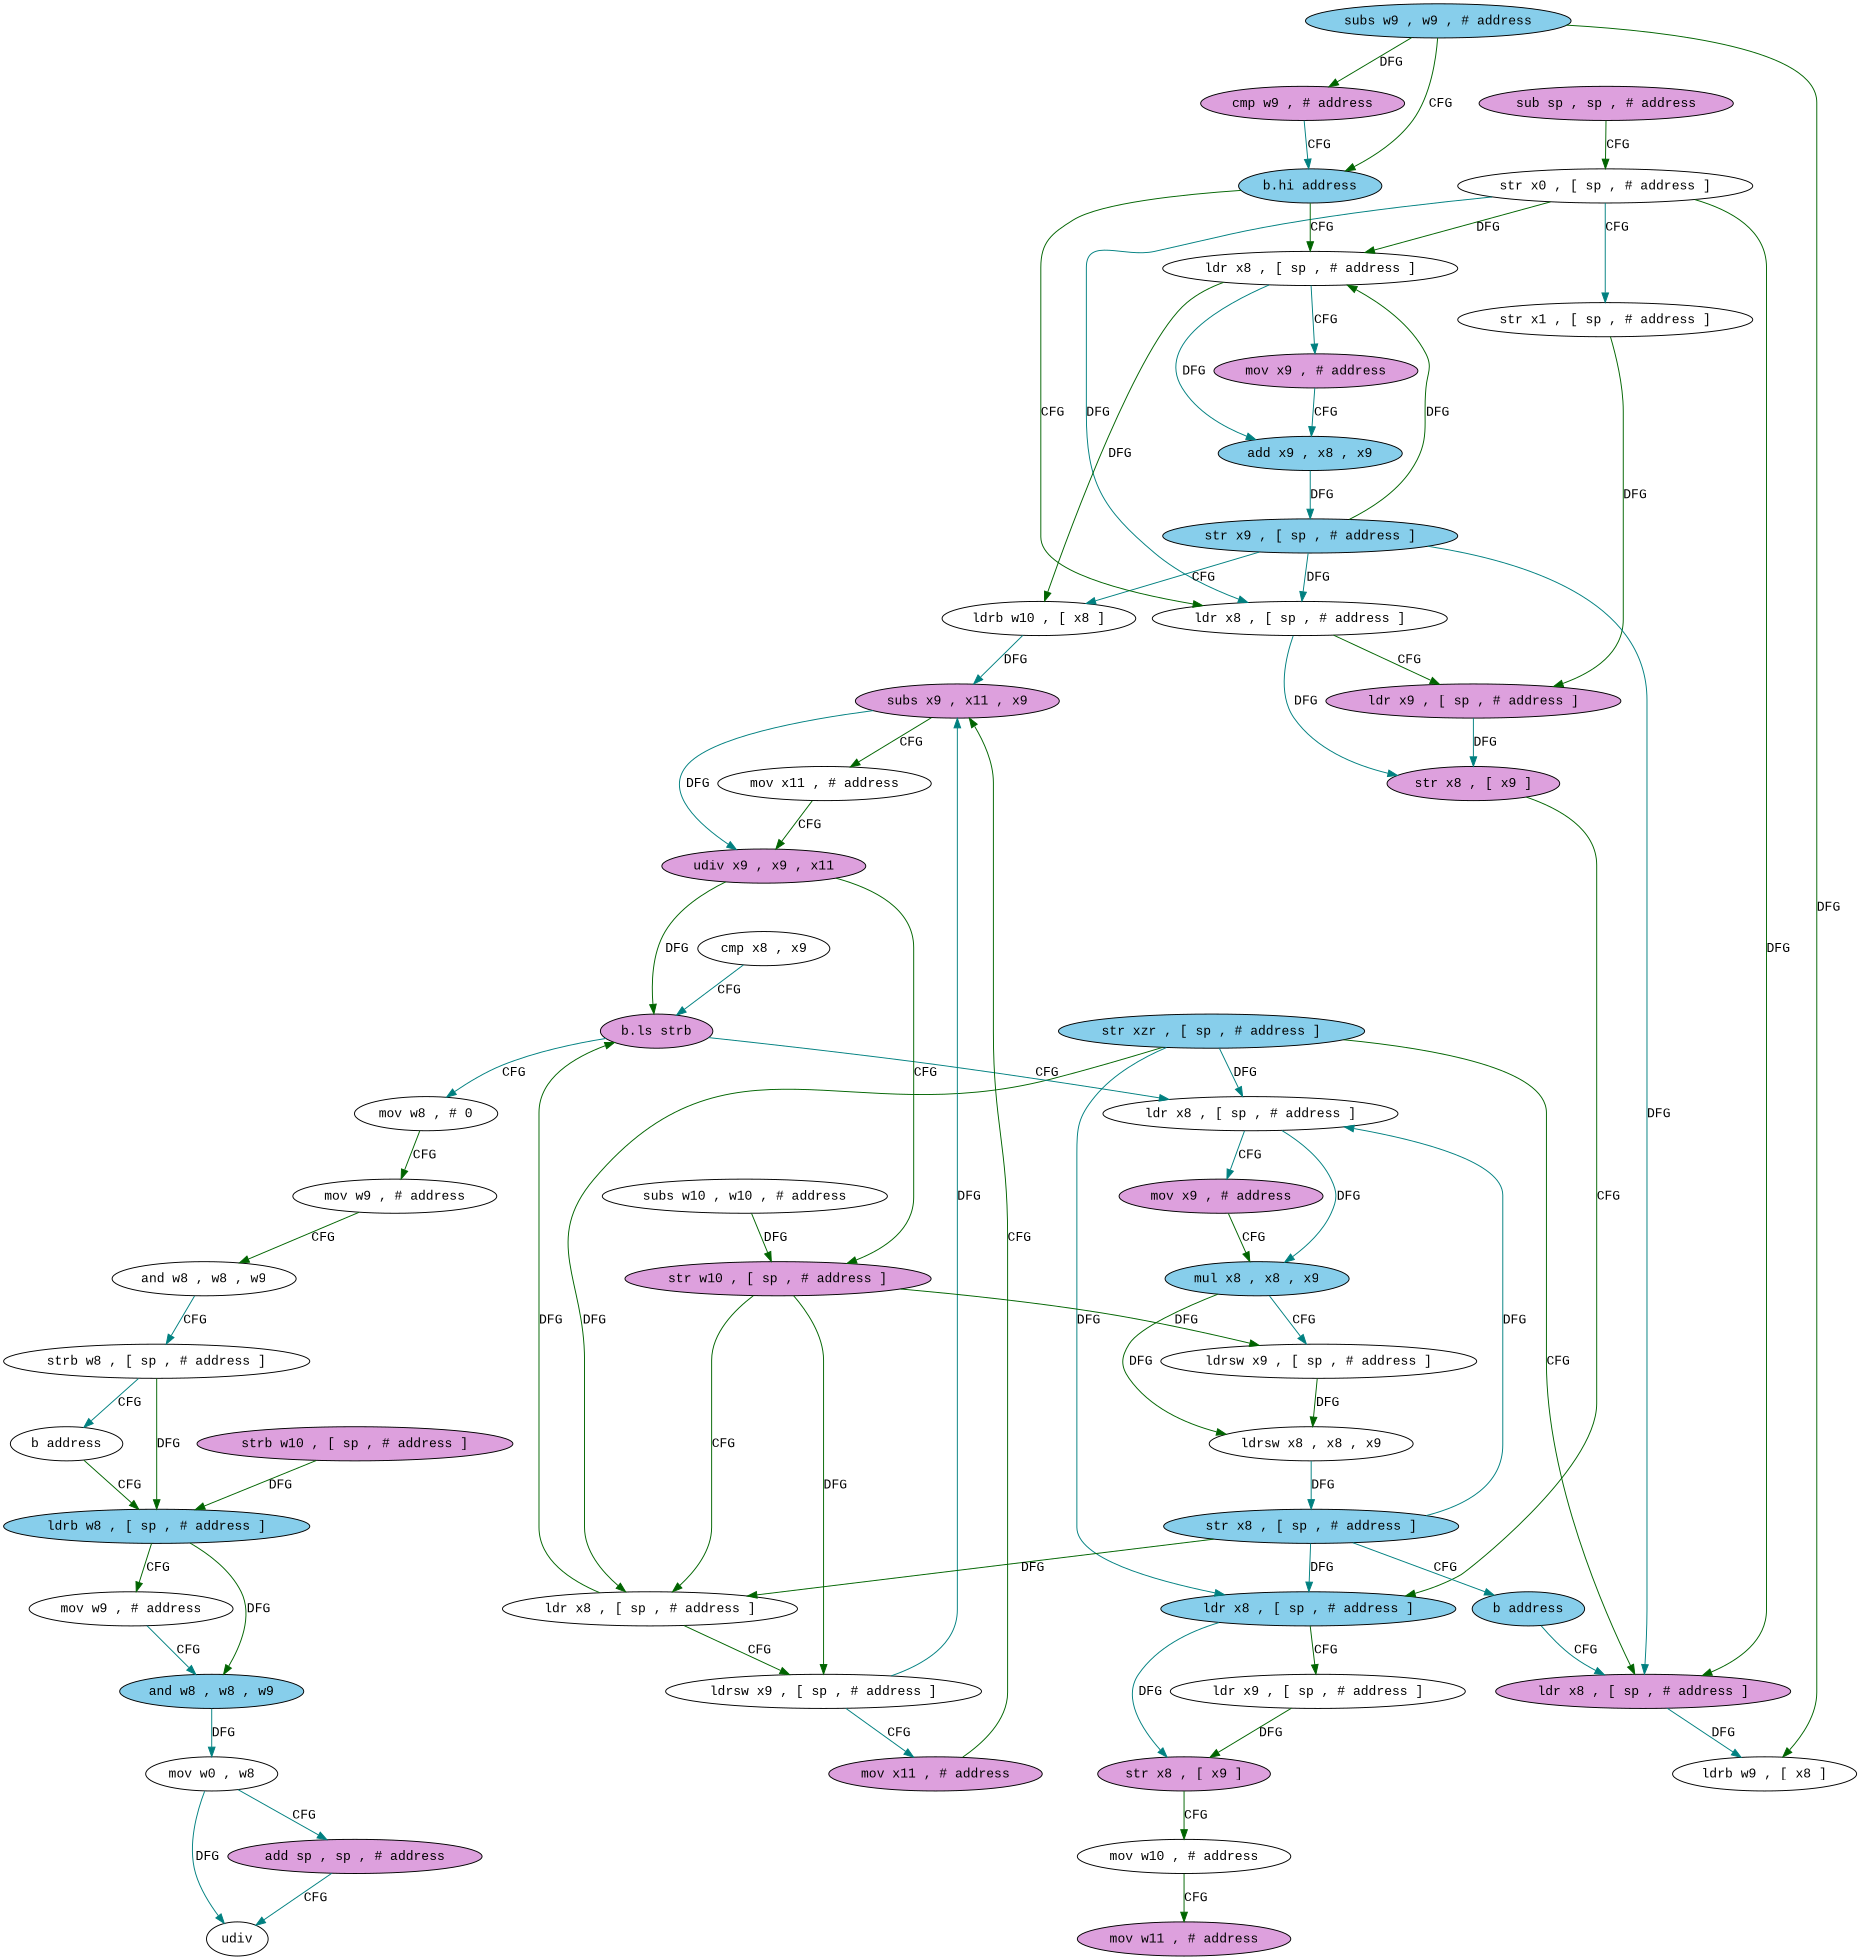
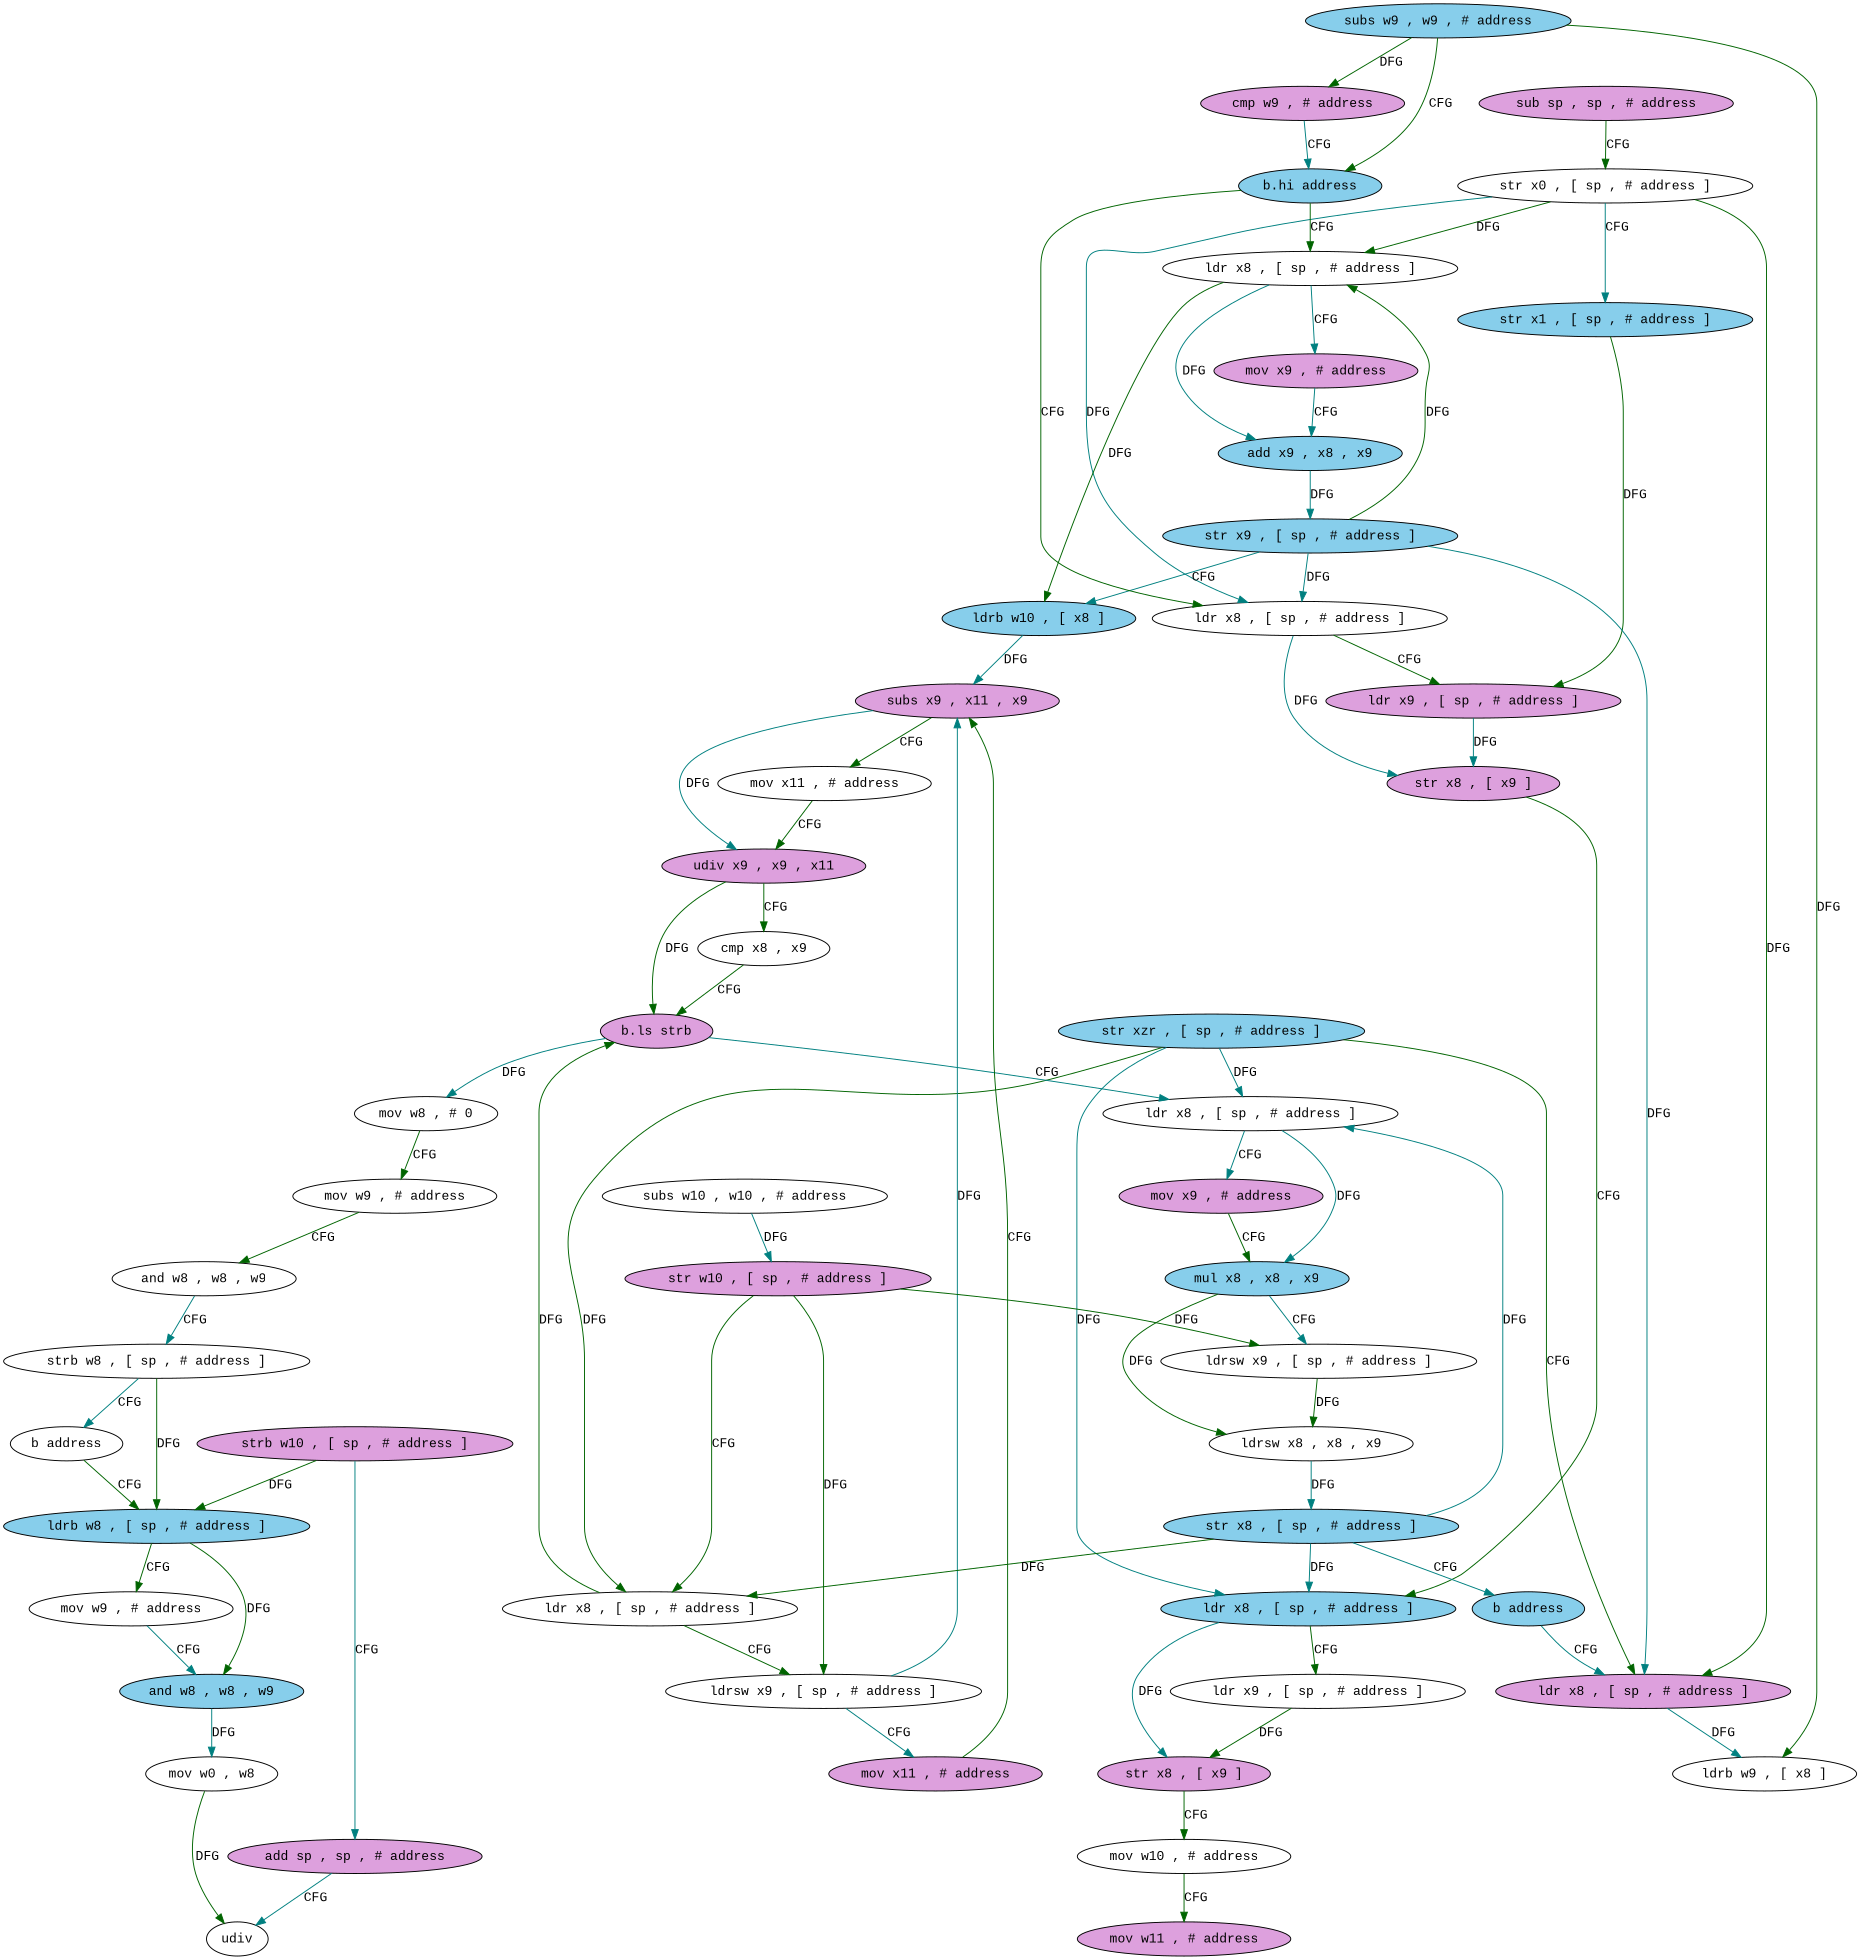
(1605, 320) -> (1605, 320)
(1039, 618) -> (1039, 618)
(714, 987) -> (714, 987)
(914, 1050) -> (764, 903)
(514, 1072) -> (514, 1072)
(760, 1233) -> (760, 1233)
(278, 1812) -> (355, 1645)
(193, 1856) -> (193, 1856)
